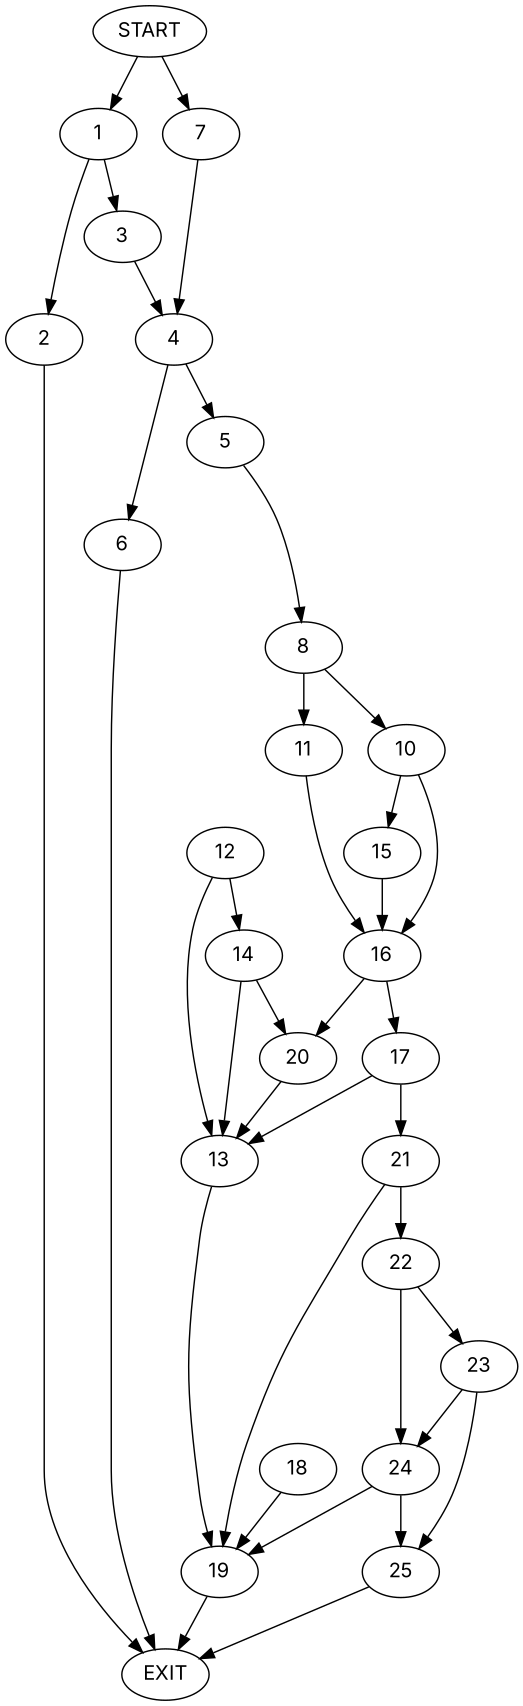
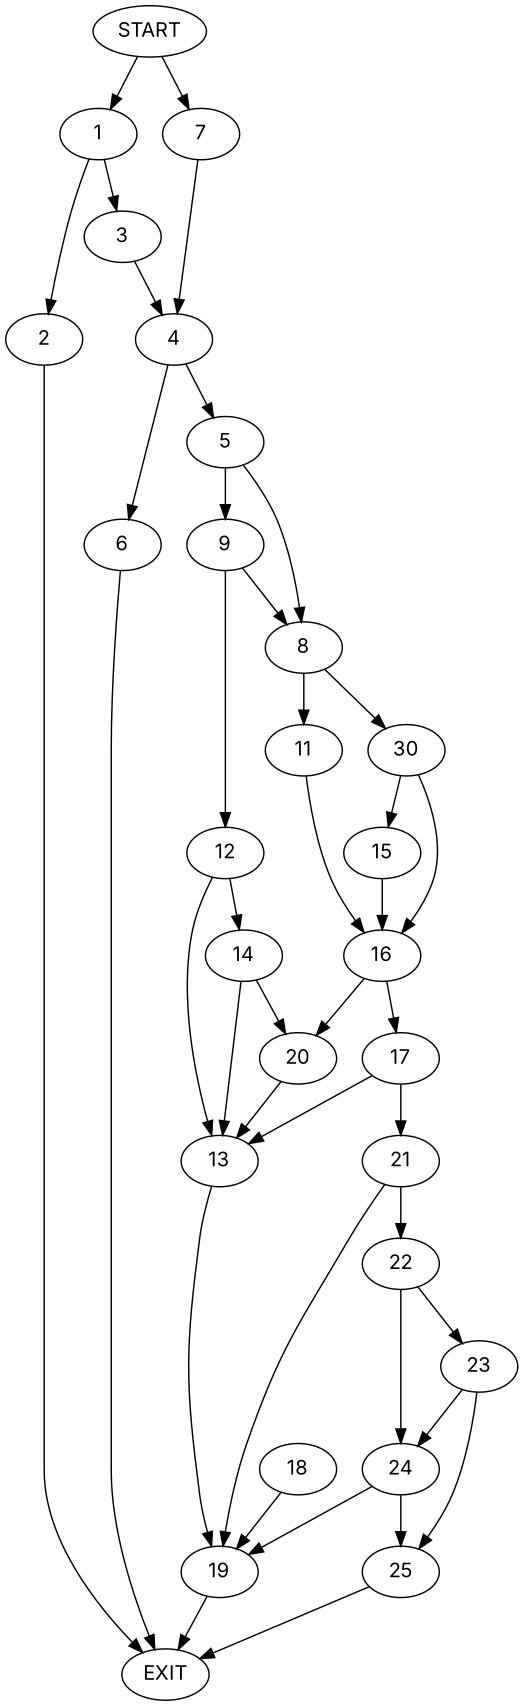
none -> (225, 545)
(407, 750) -> (407, 750)
